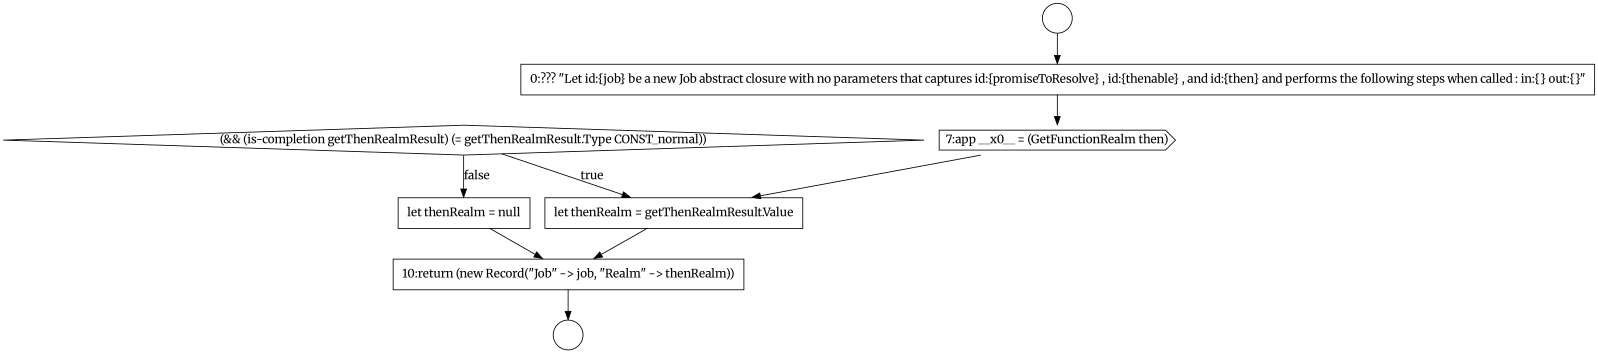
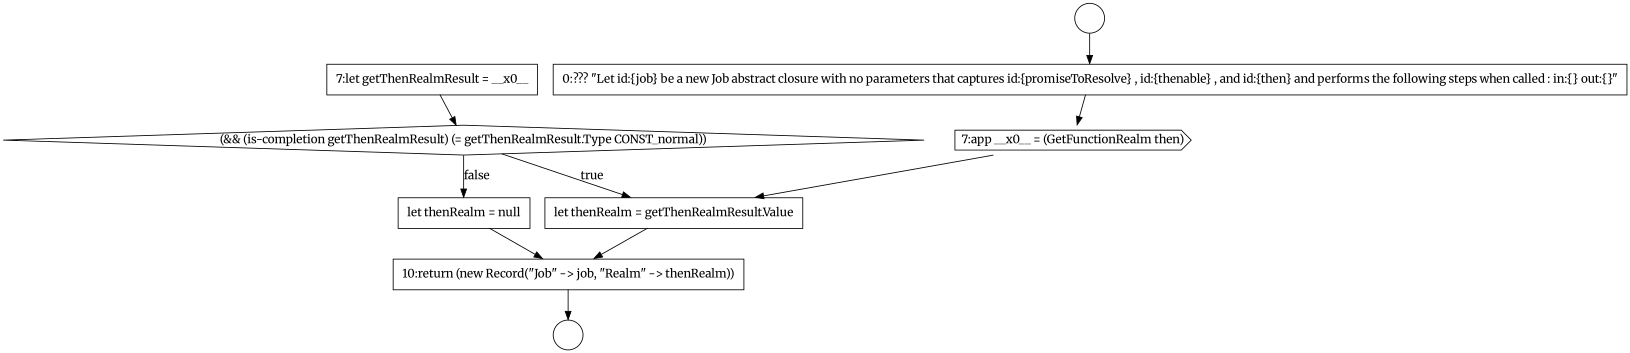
none -> (432, 79)
